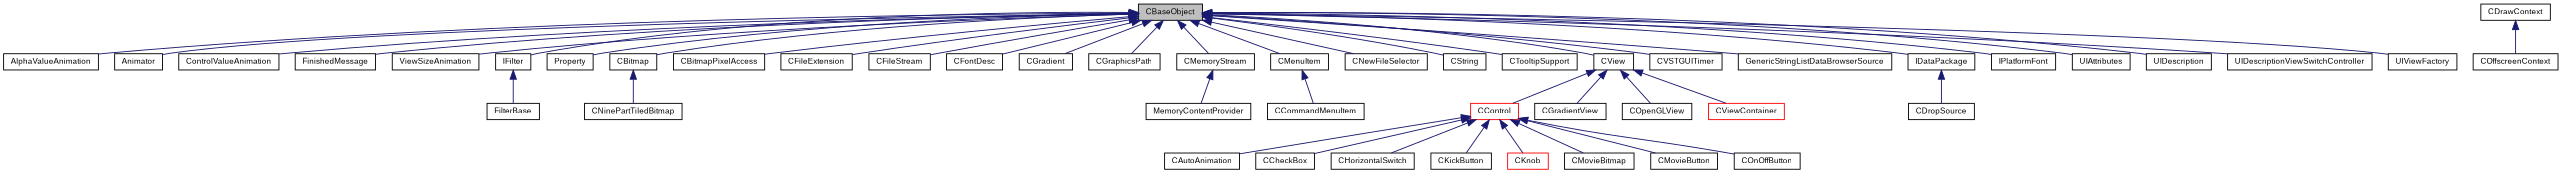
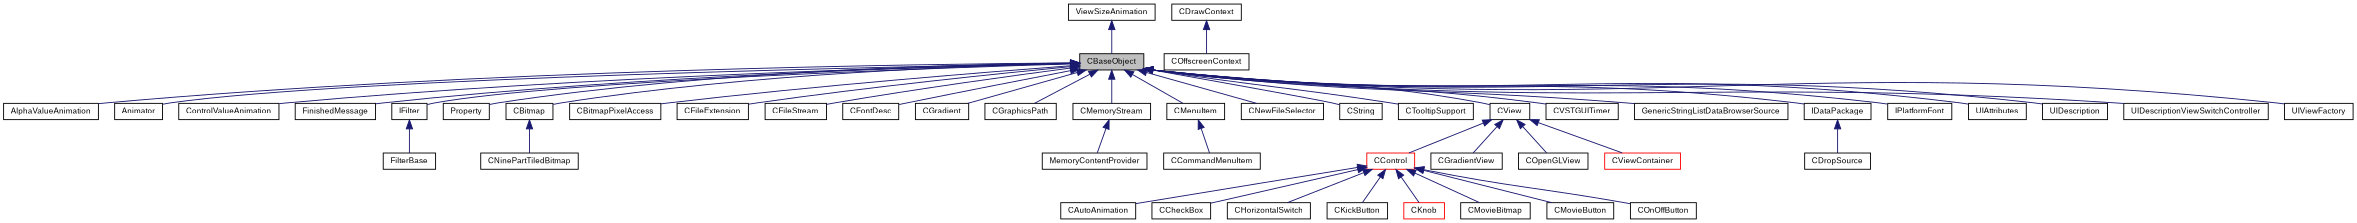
(804, 29) -> (1112, 42)
